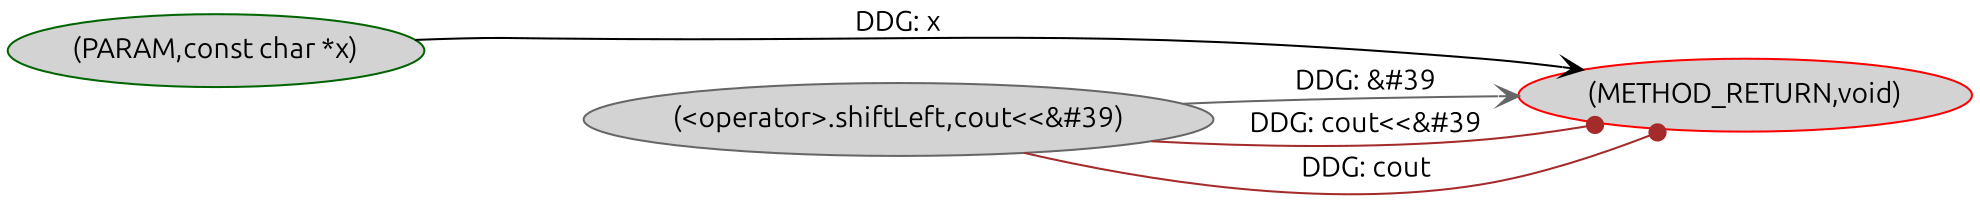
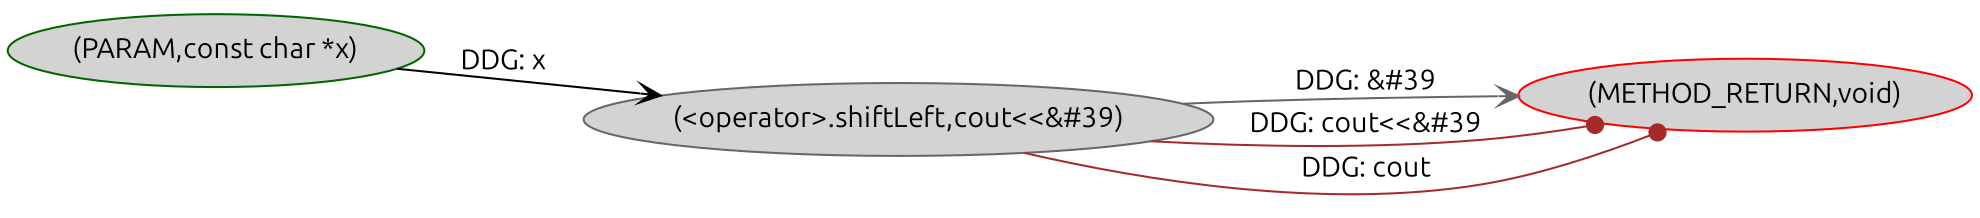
(989, 38) -> (519, 81)
